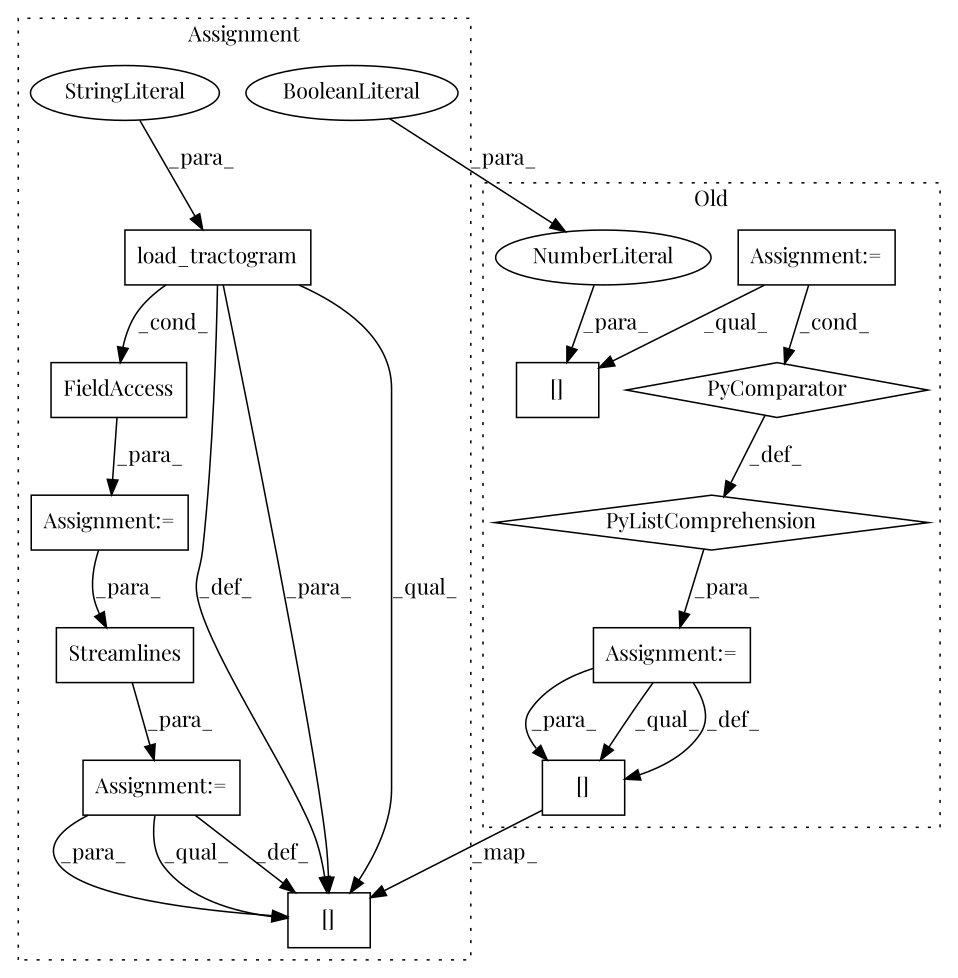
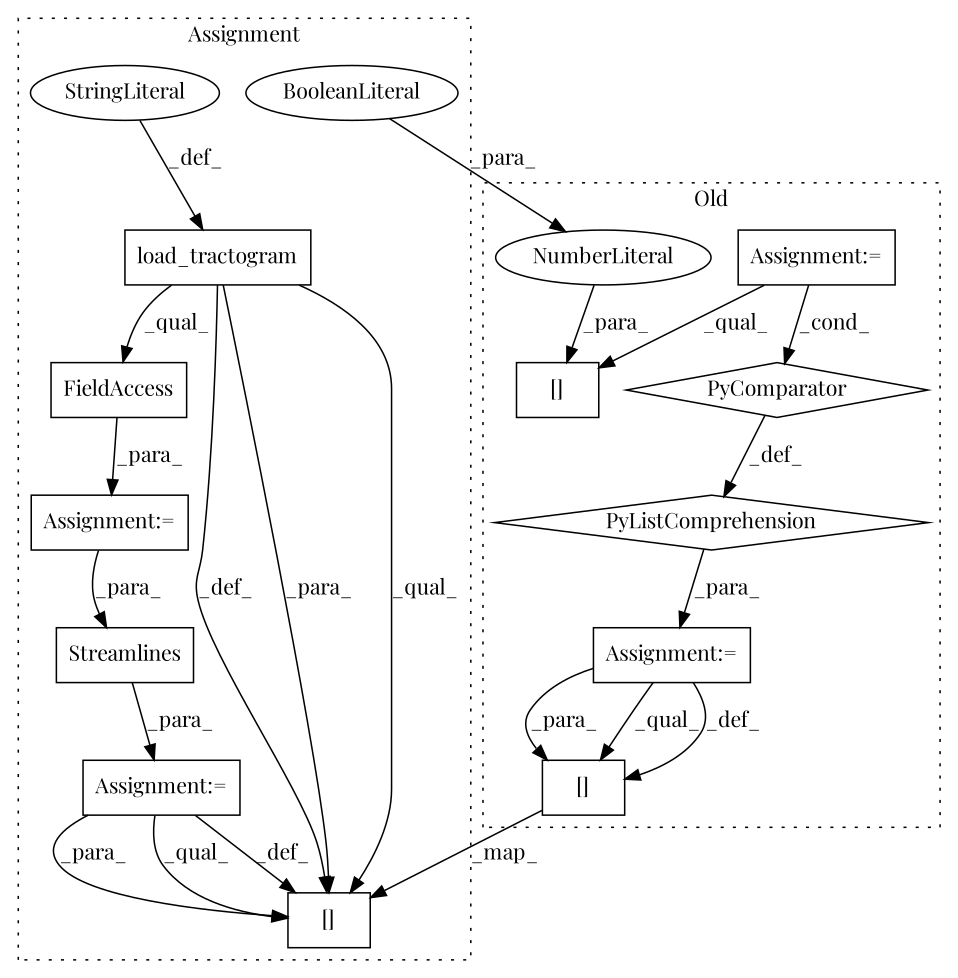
(202, 159) -> (196, 159)
(174, 324) -> (177, 324)
